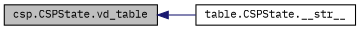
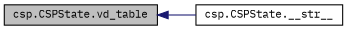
(276, 15) -> (269, 15)
